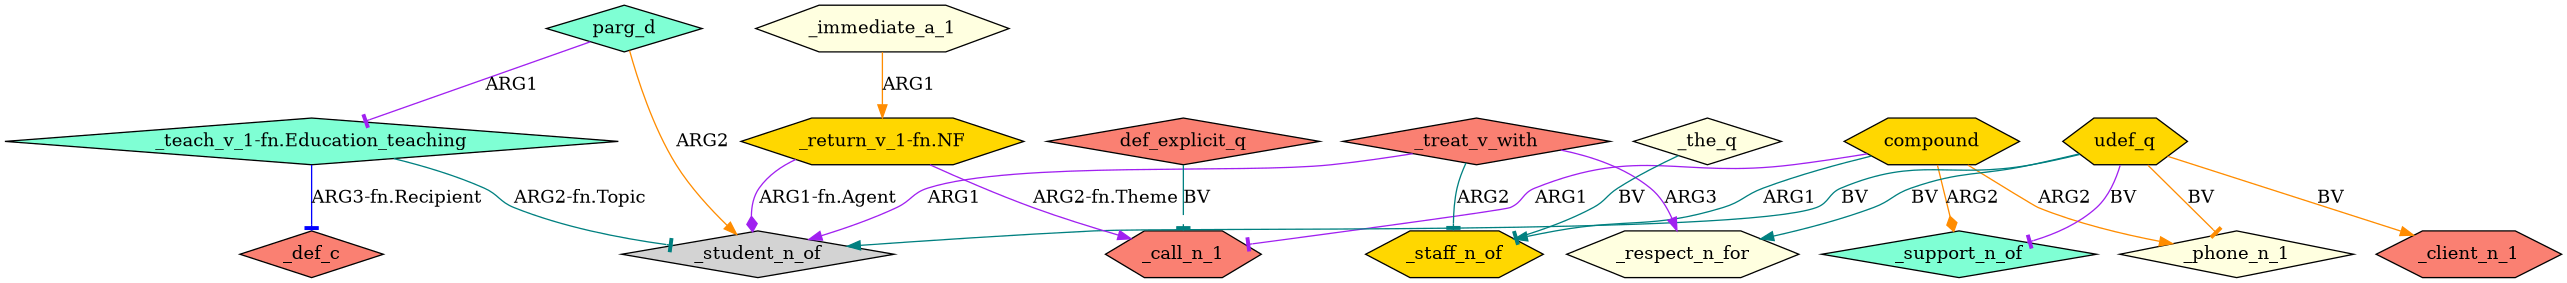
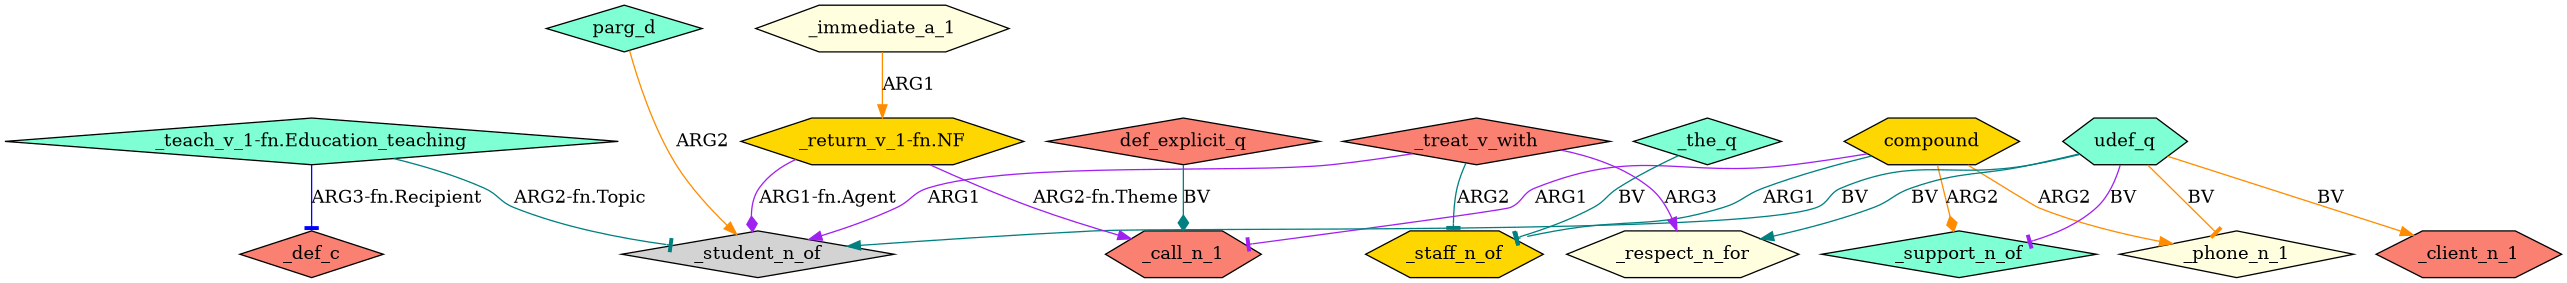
(480, 81) -> none
(1707, 141) -> (1707, 141)
(2125, 141) -> (2125, 141)
(1183, 190) -> (1183, 190)
(1703, 213) -> (1703, 213)
